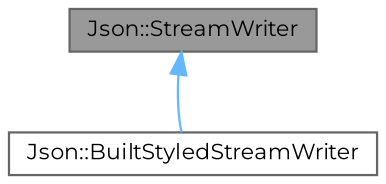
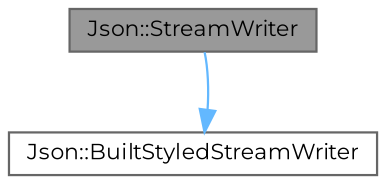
(178, 104) -> (208, 81)
